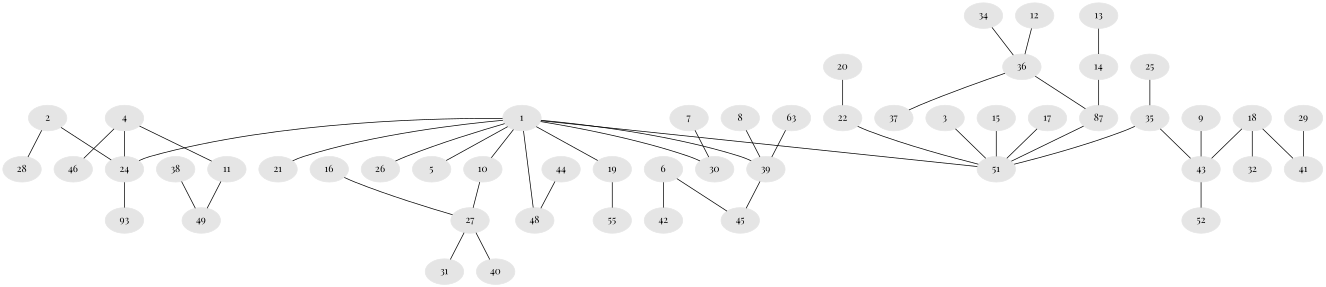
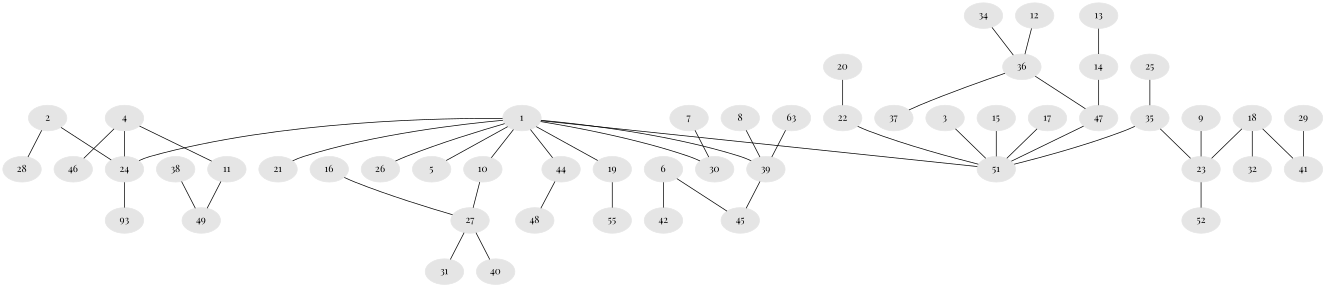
(1099, 118) -> (1099, 118)
(528, 169) -> (542, 144)
(1201, 169) -> (1201, 169)
